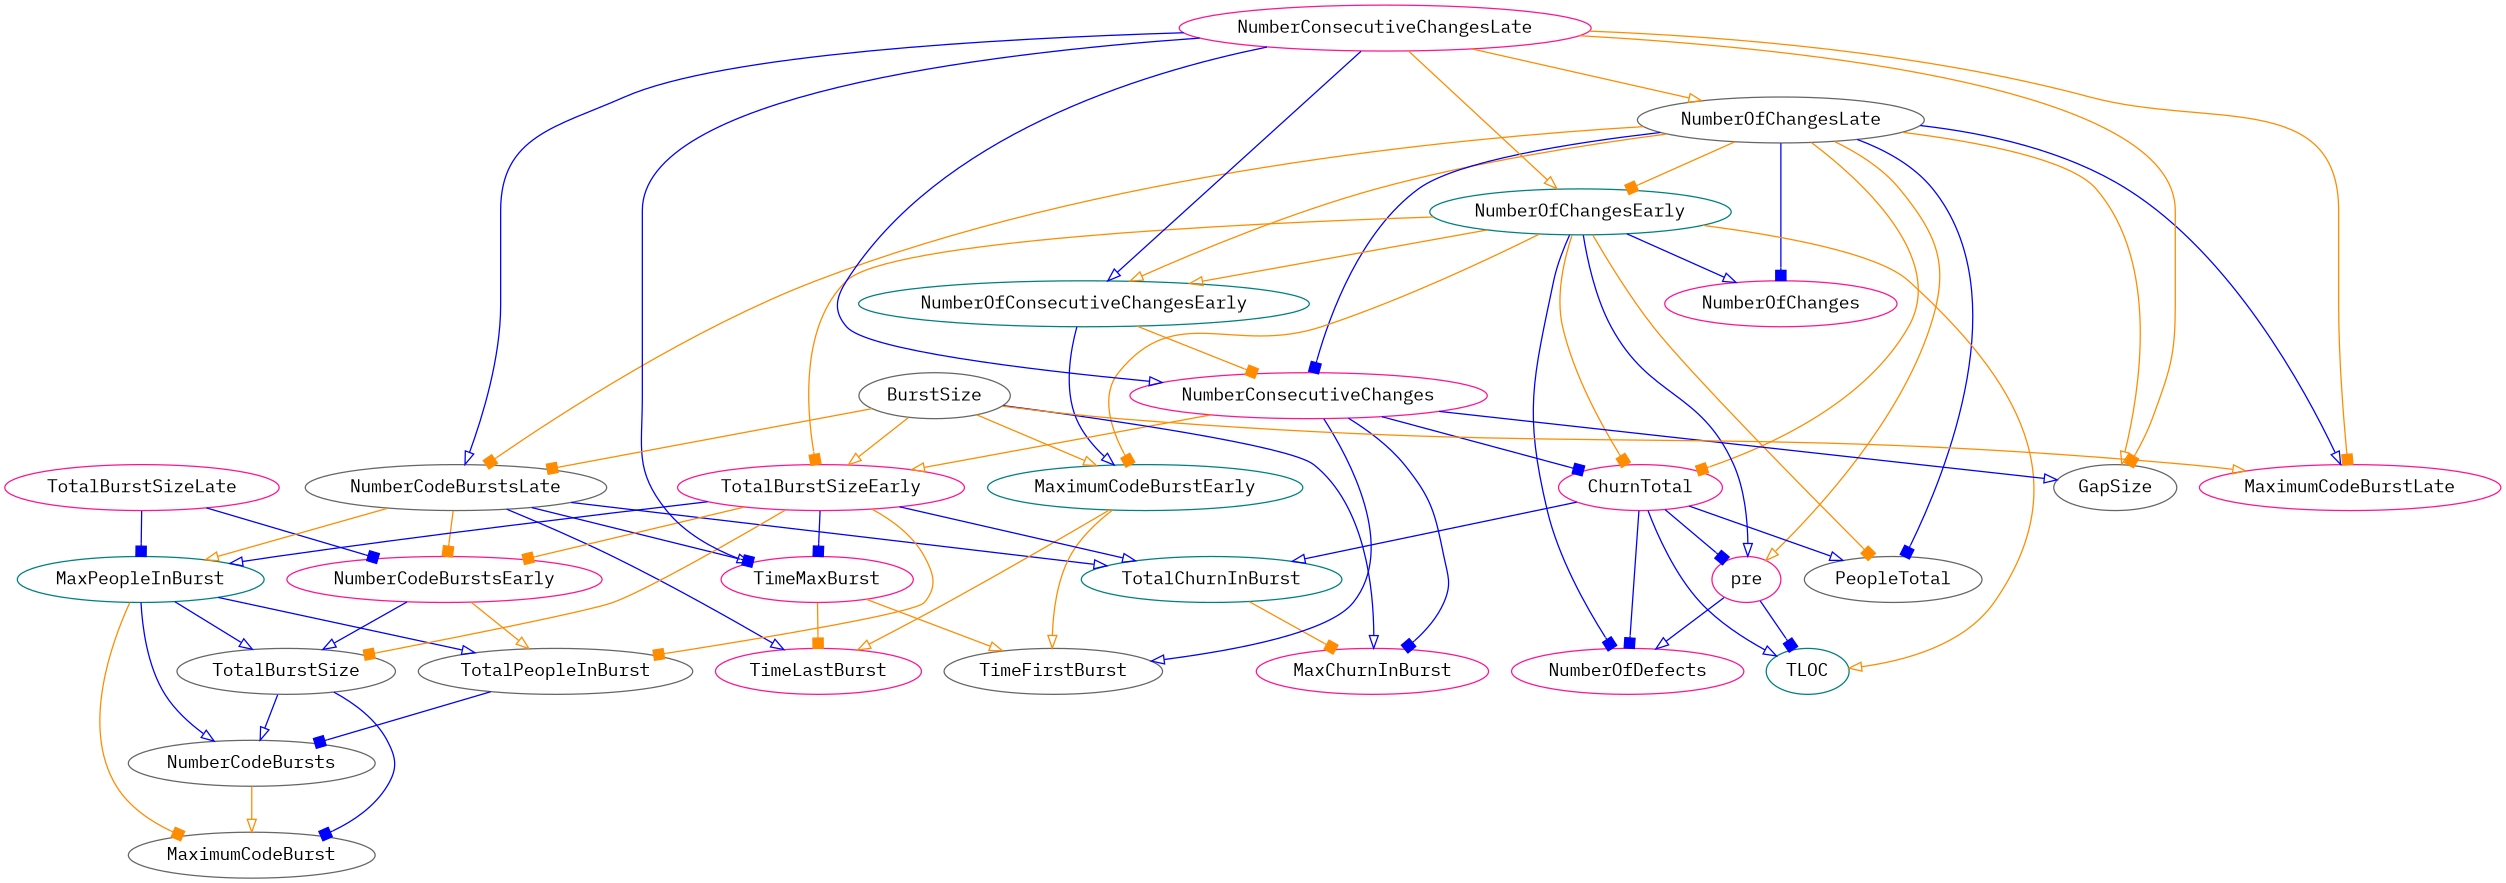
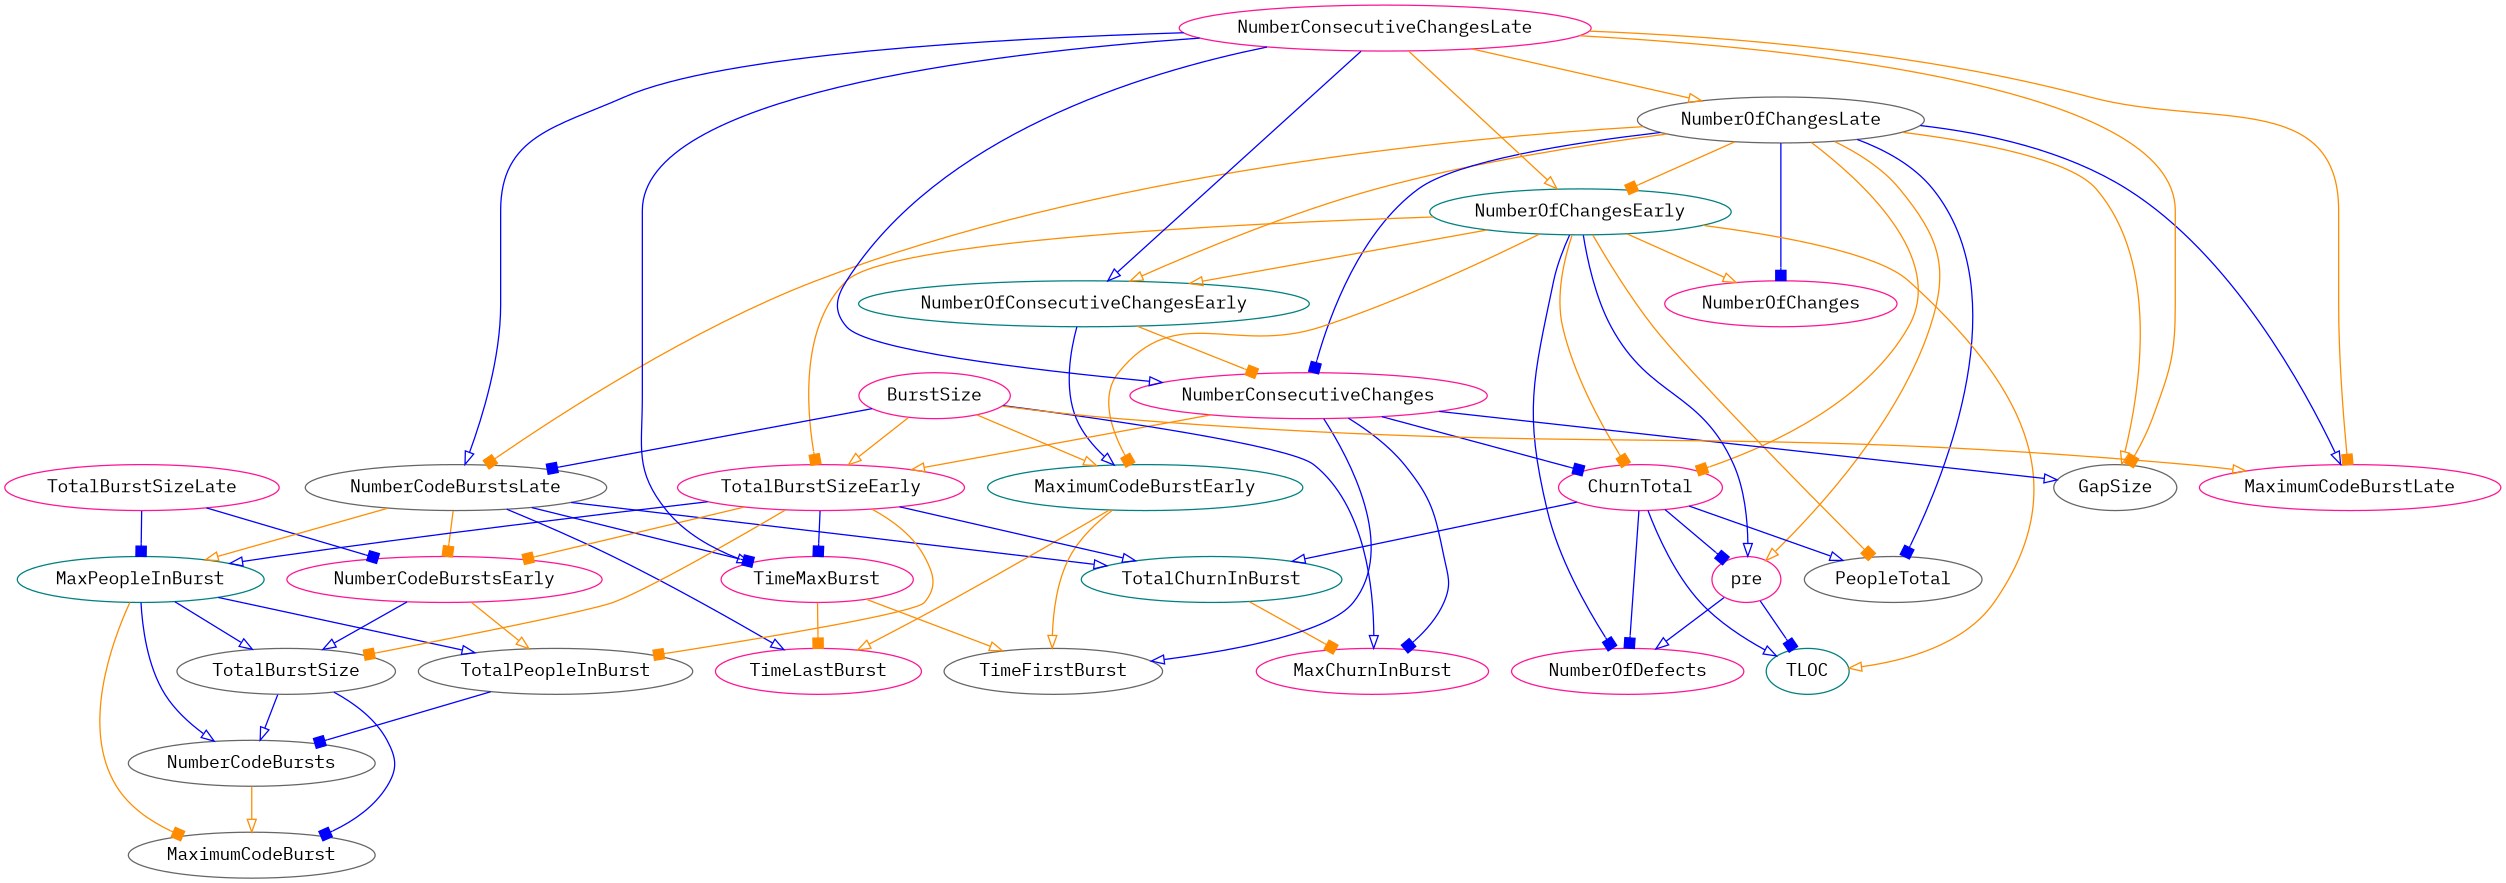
(1676, 256) -> (1676, 256)
(935, 396) -> (935, 396)
(716, 438) -> (716, 438)
